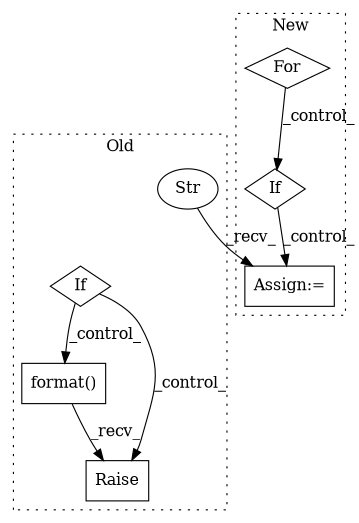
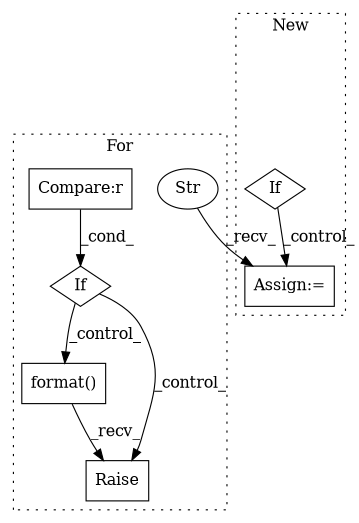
(287, 68) -> none
(120, 147) -> (120, 147)
none -> (80, 189)
